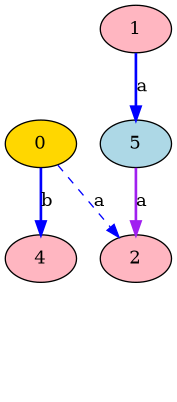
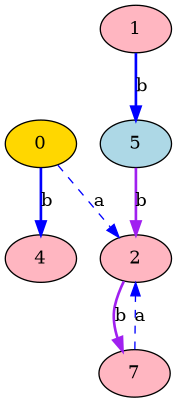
(142, 86) -> (142, 86)
(142, 201) -> (142, 201)
none -> (135, 373)
